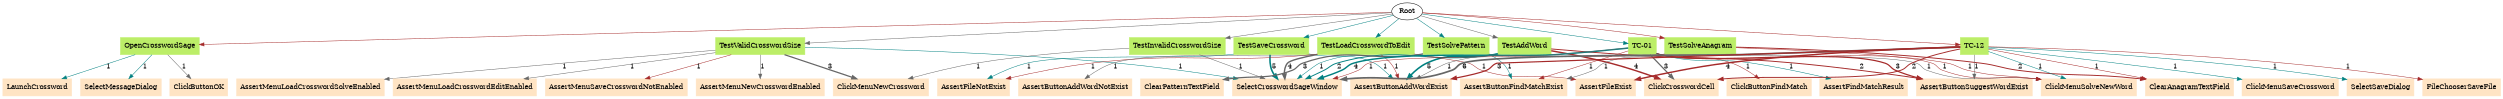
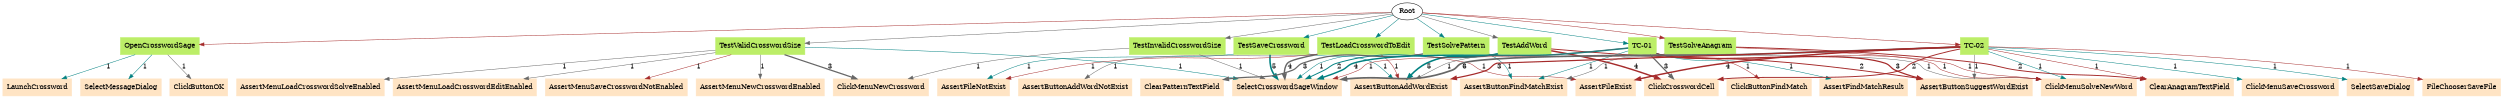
(1974, 46) -> (1974, 46)
(1586, 64) -> (1586, 64)
